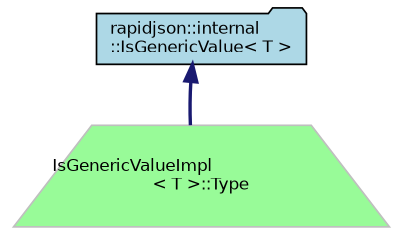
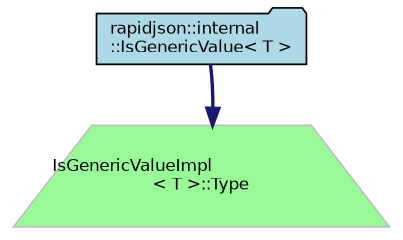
(190, 103) -> (212, 86)
